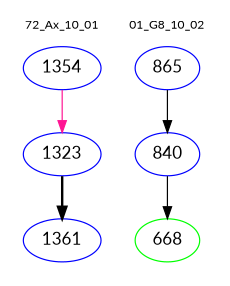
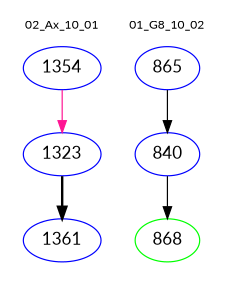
(62, 26) -> (62, 26)
(167, 240) -> (167, 240)
